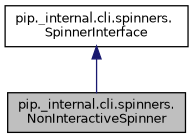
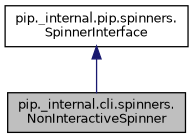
(97, 26) -> (97, 26)
